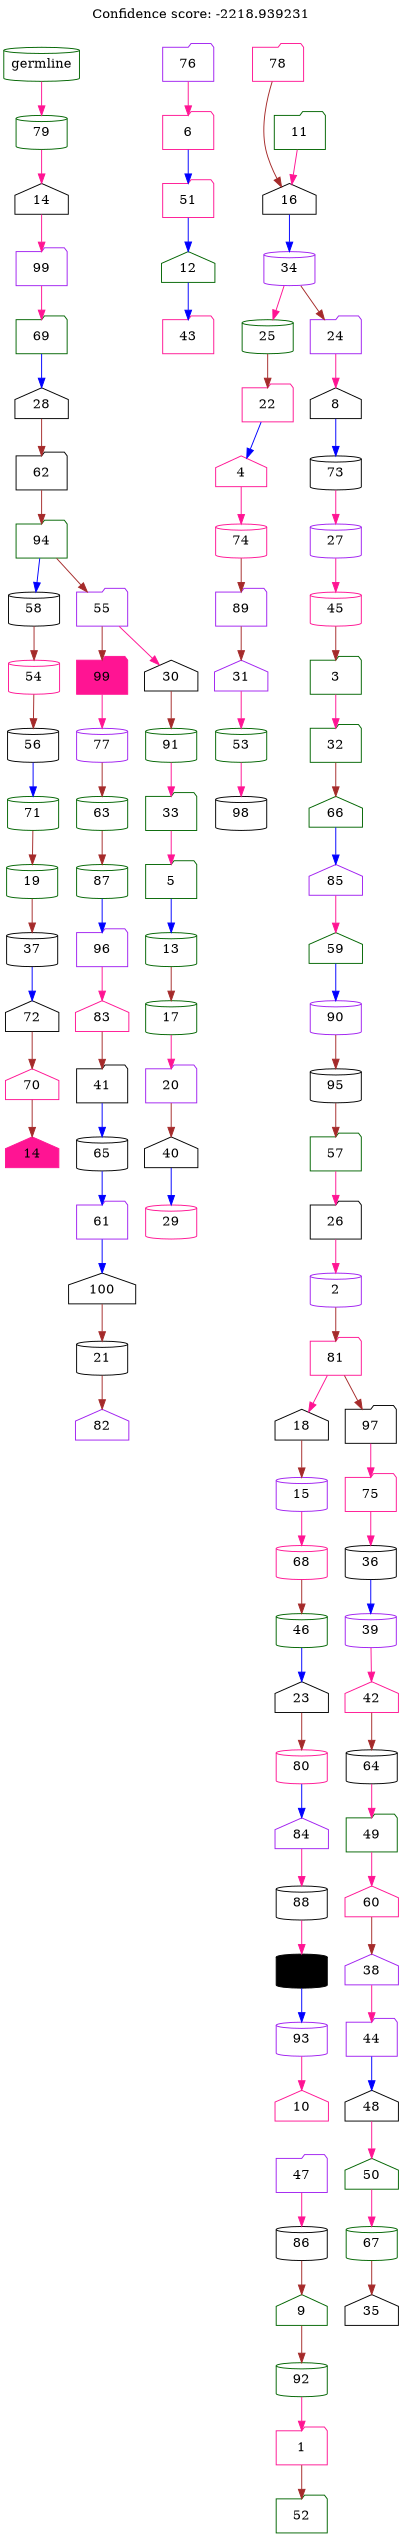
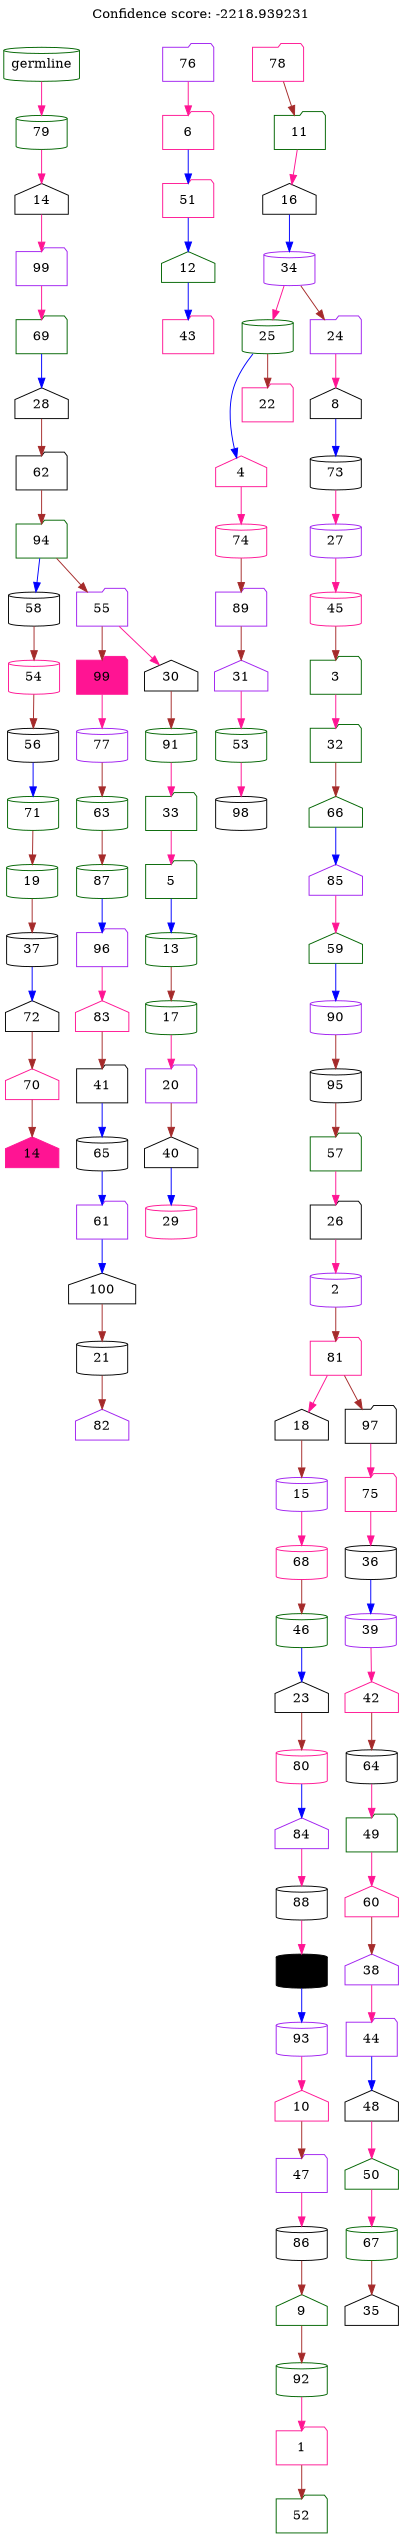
(264, 131) -> (287, 94)
(256, 436) -> (231, 399)
none -> (302, 2135)
